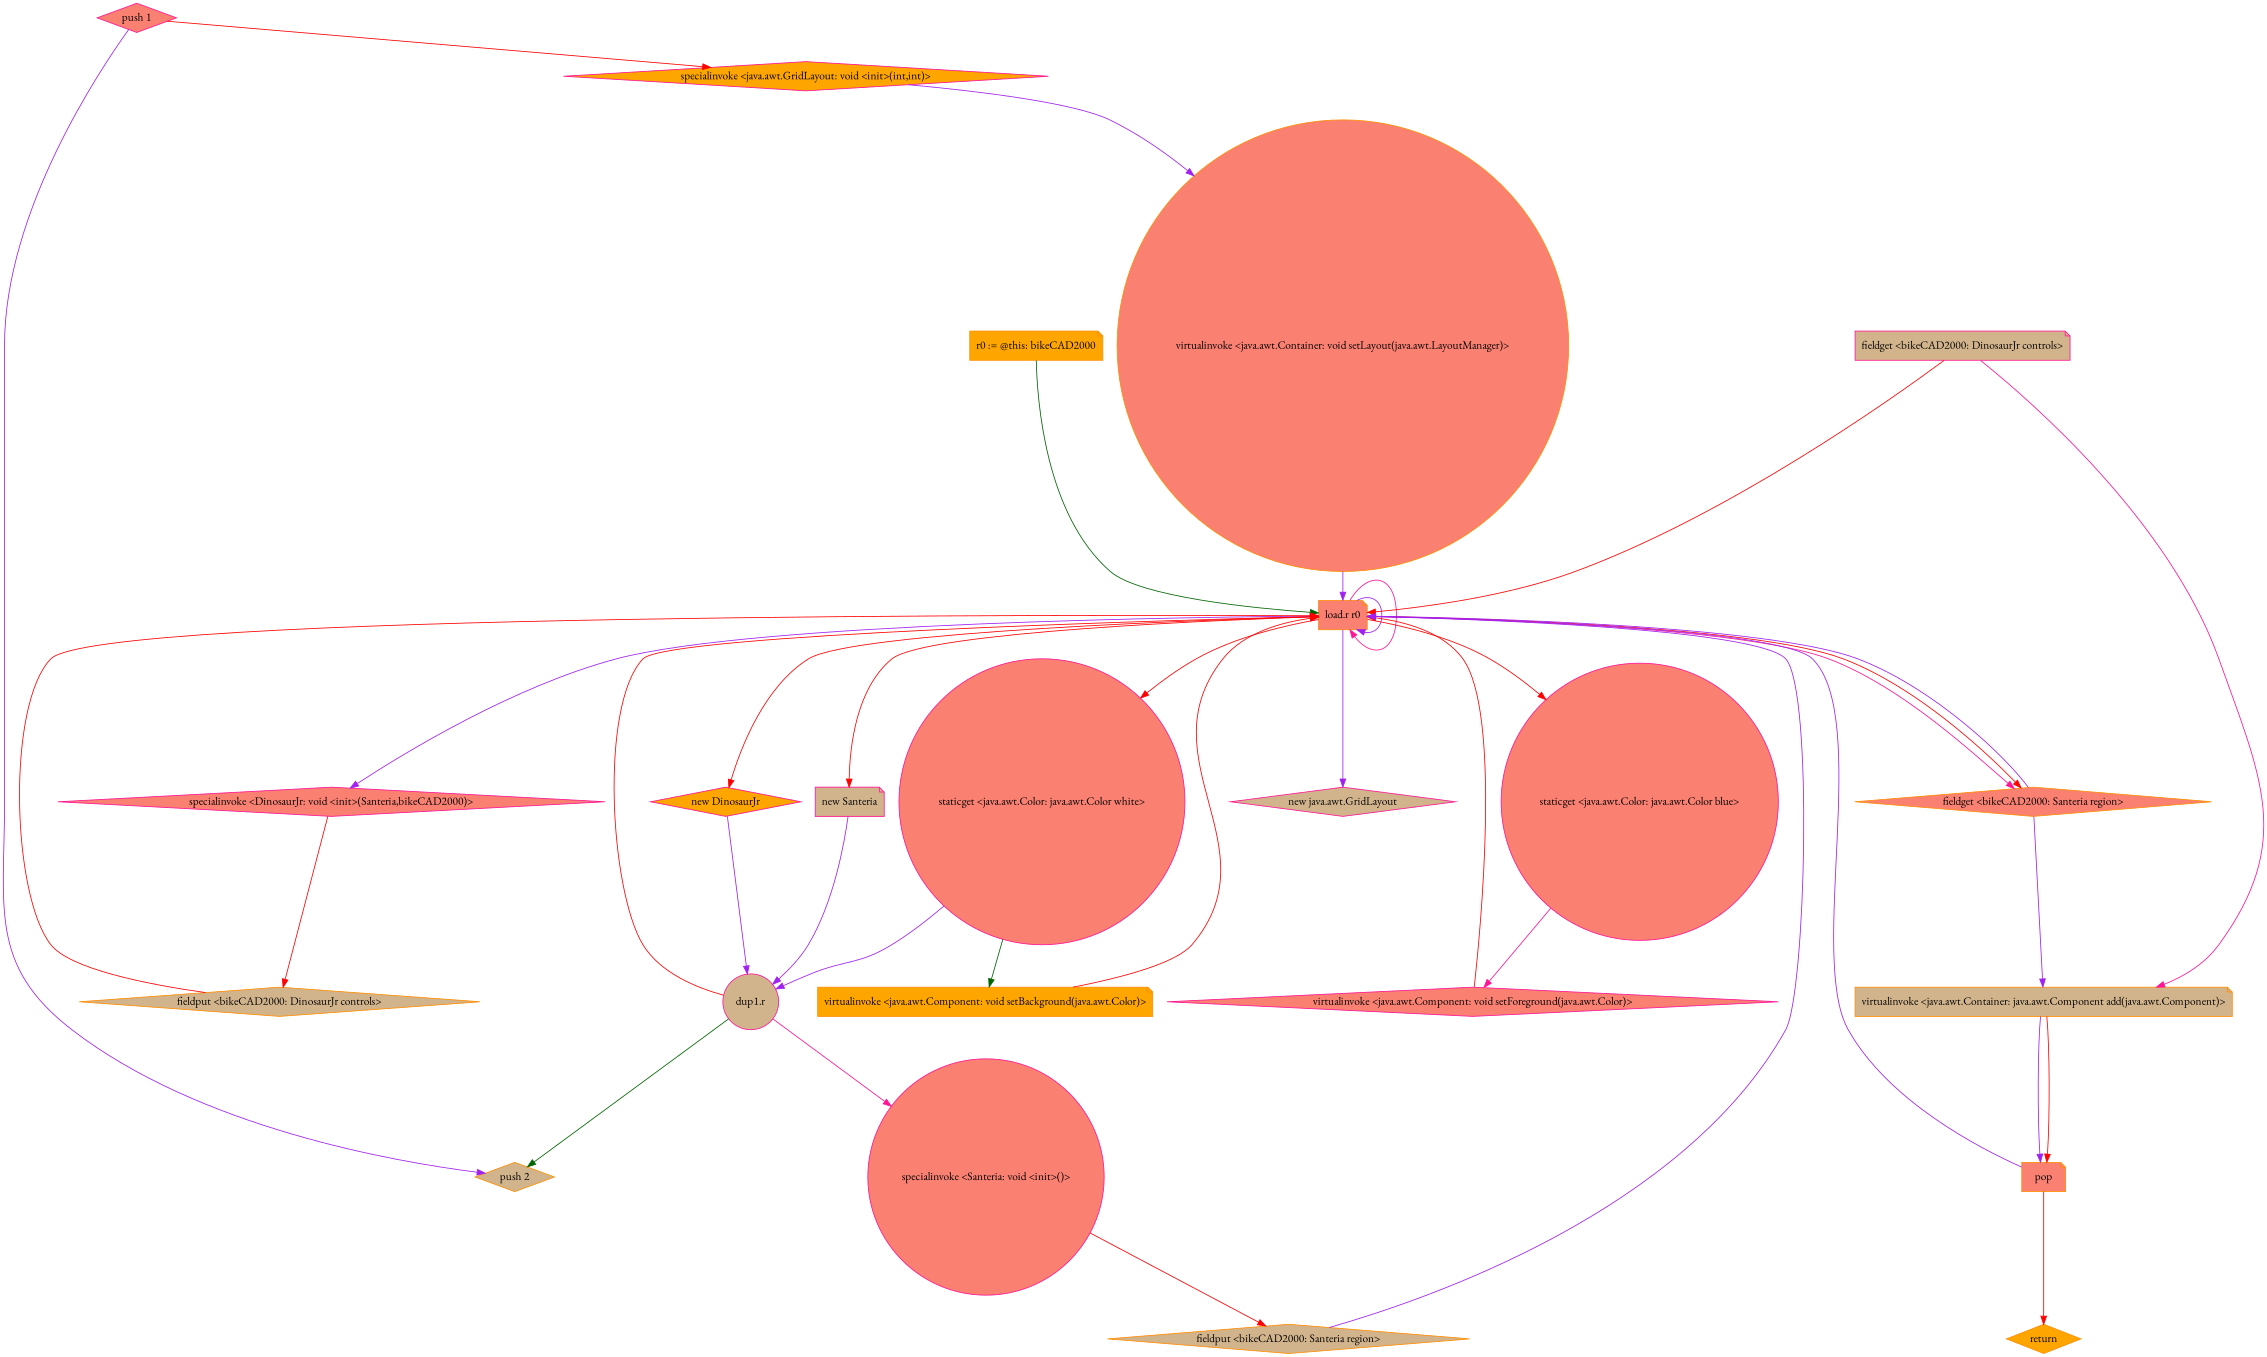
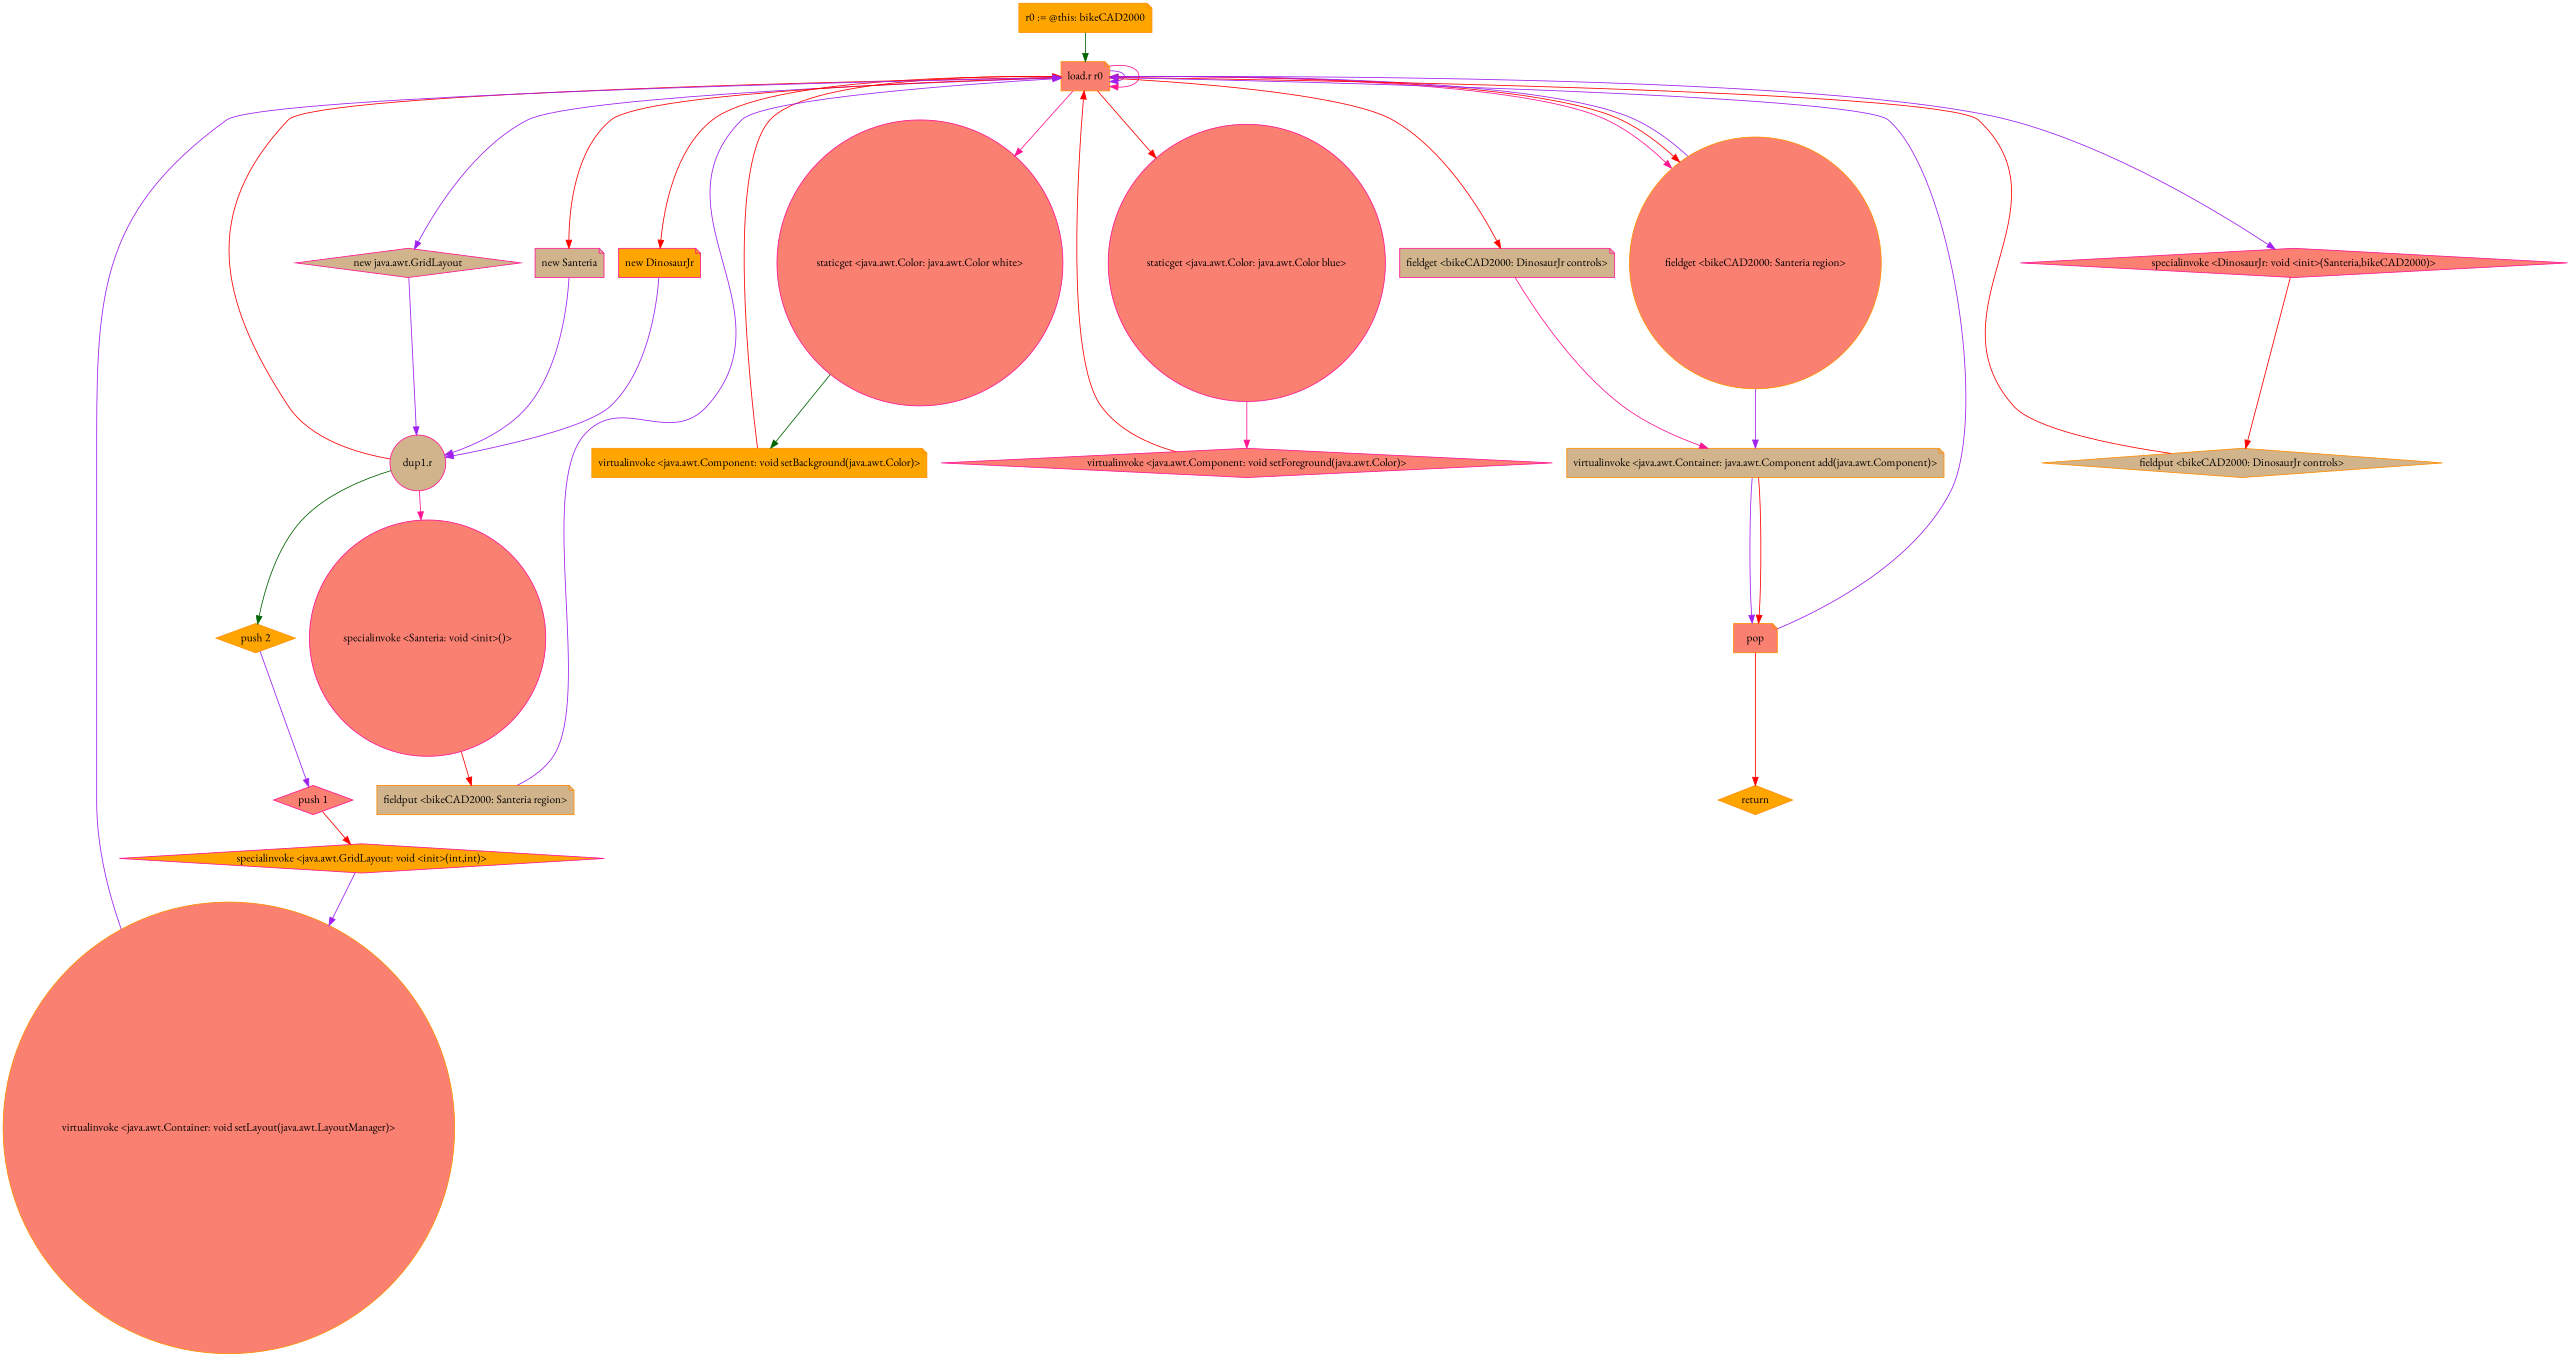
(1677, 527) -> (1333, 102)
(1227, 644) -> (1047, 120)
(5, 744) -> (283, 715)
(726, 802) -> (660, 263)
(2033, 802) -> (1755, 263)
(869, 956) -> (412, 352)
(515, 1177) -> (256, 638)
(1289, 1339) -> (475, 800)
